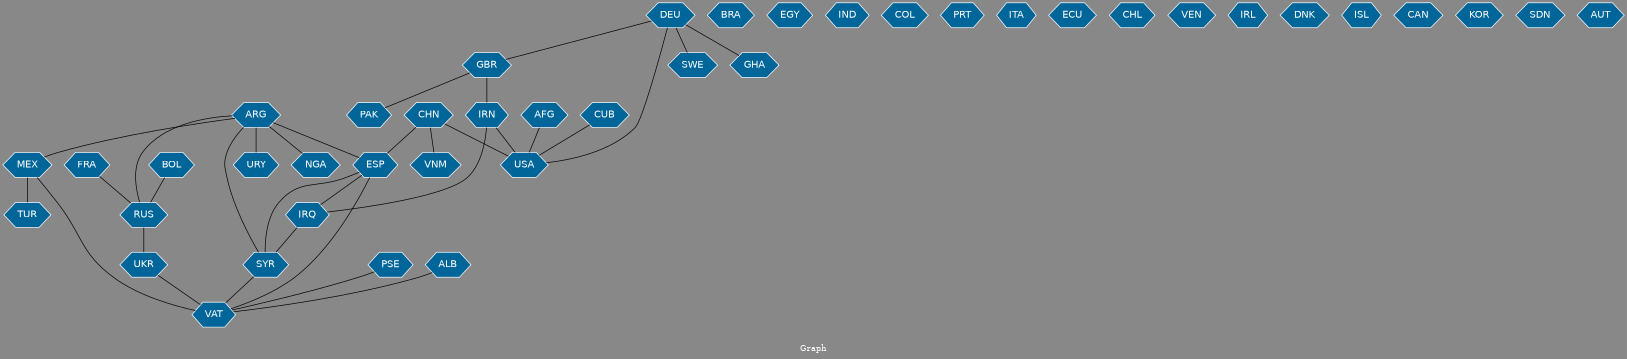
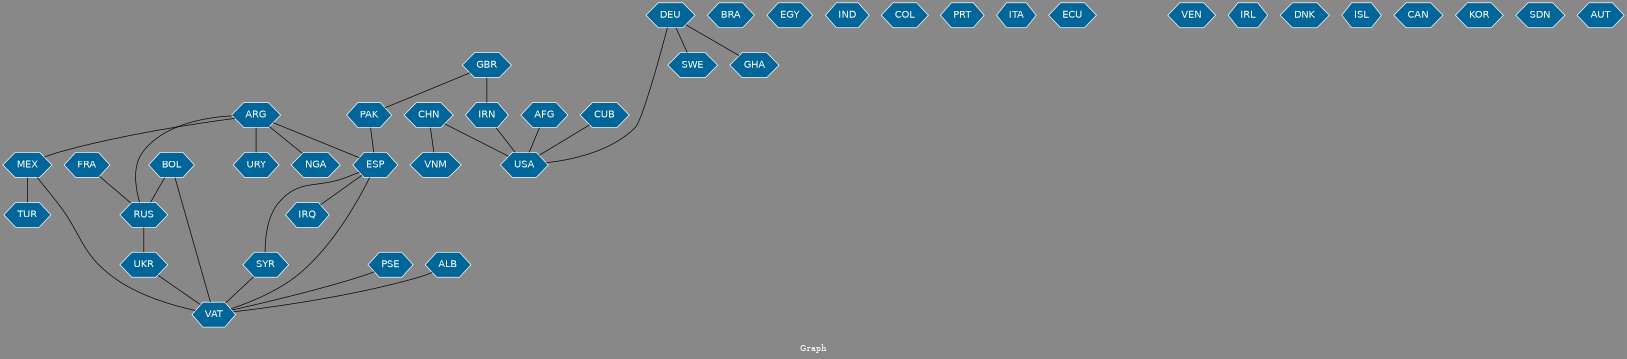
(1132, 15) -> none
(579, 40) -> none
(402, 140) -> (372, 140)
(230, 190) -> none
(426, 195) -> none
none -> (193, 240)
(287, 240) -> none
